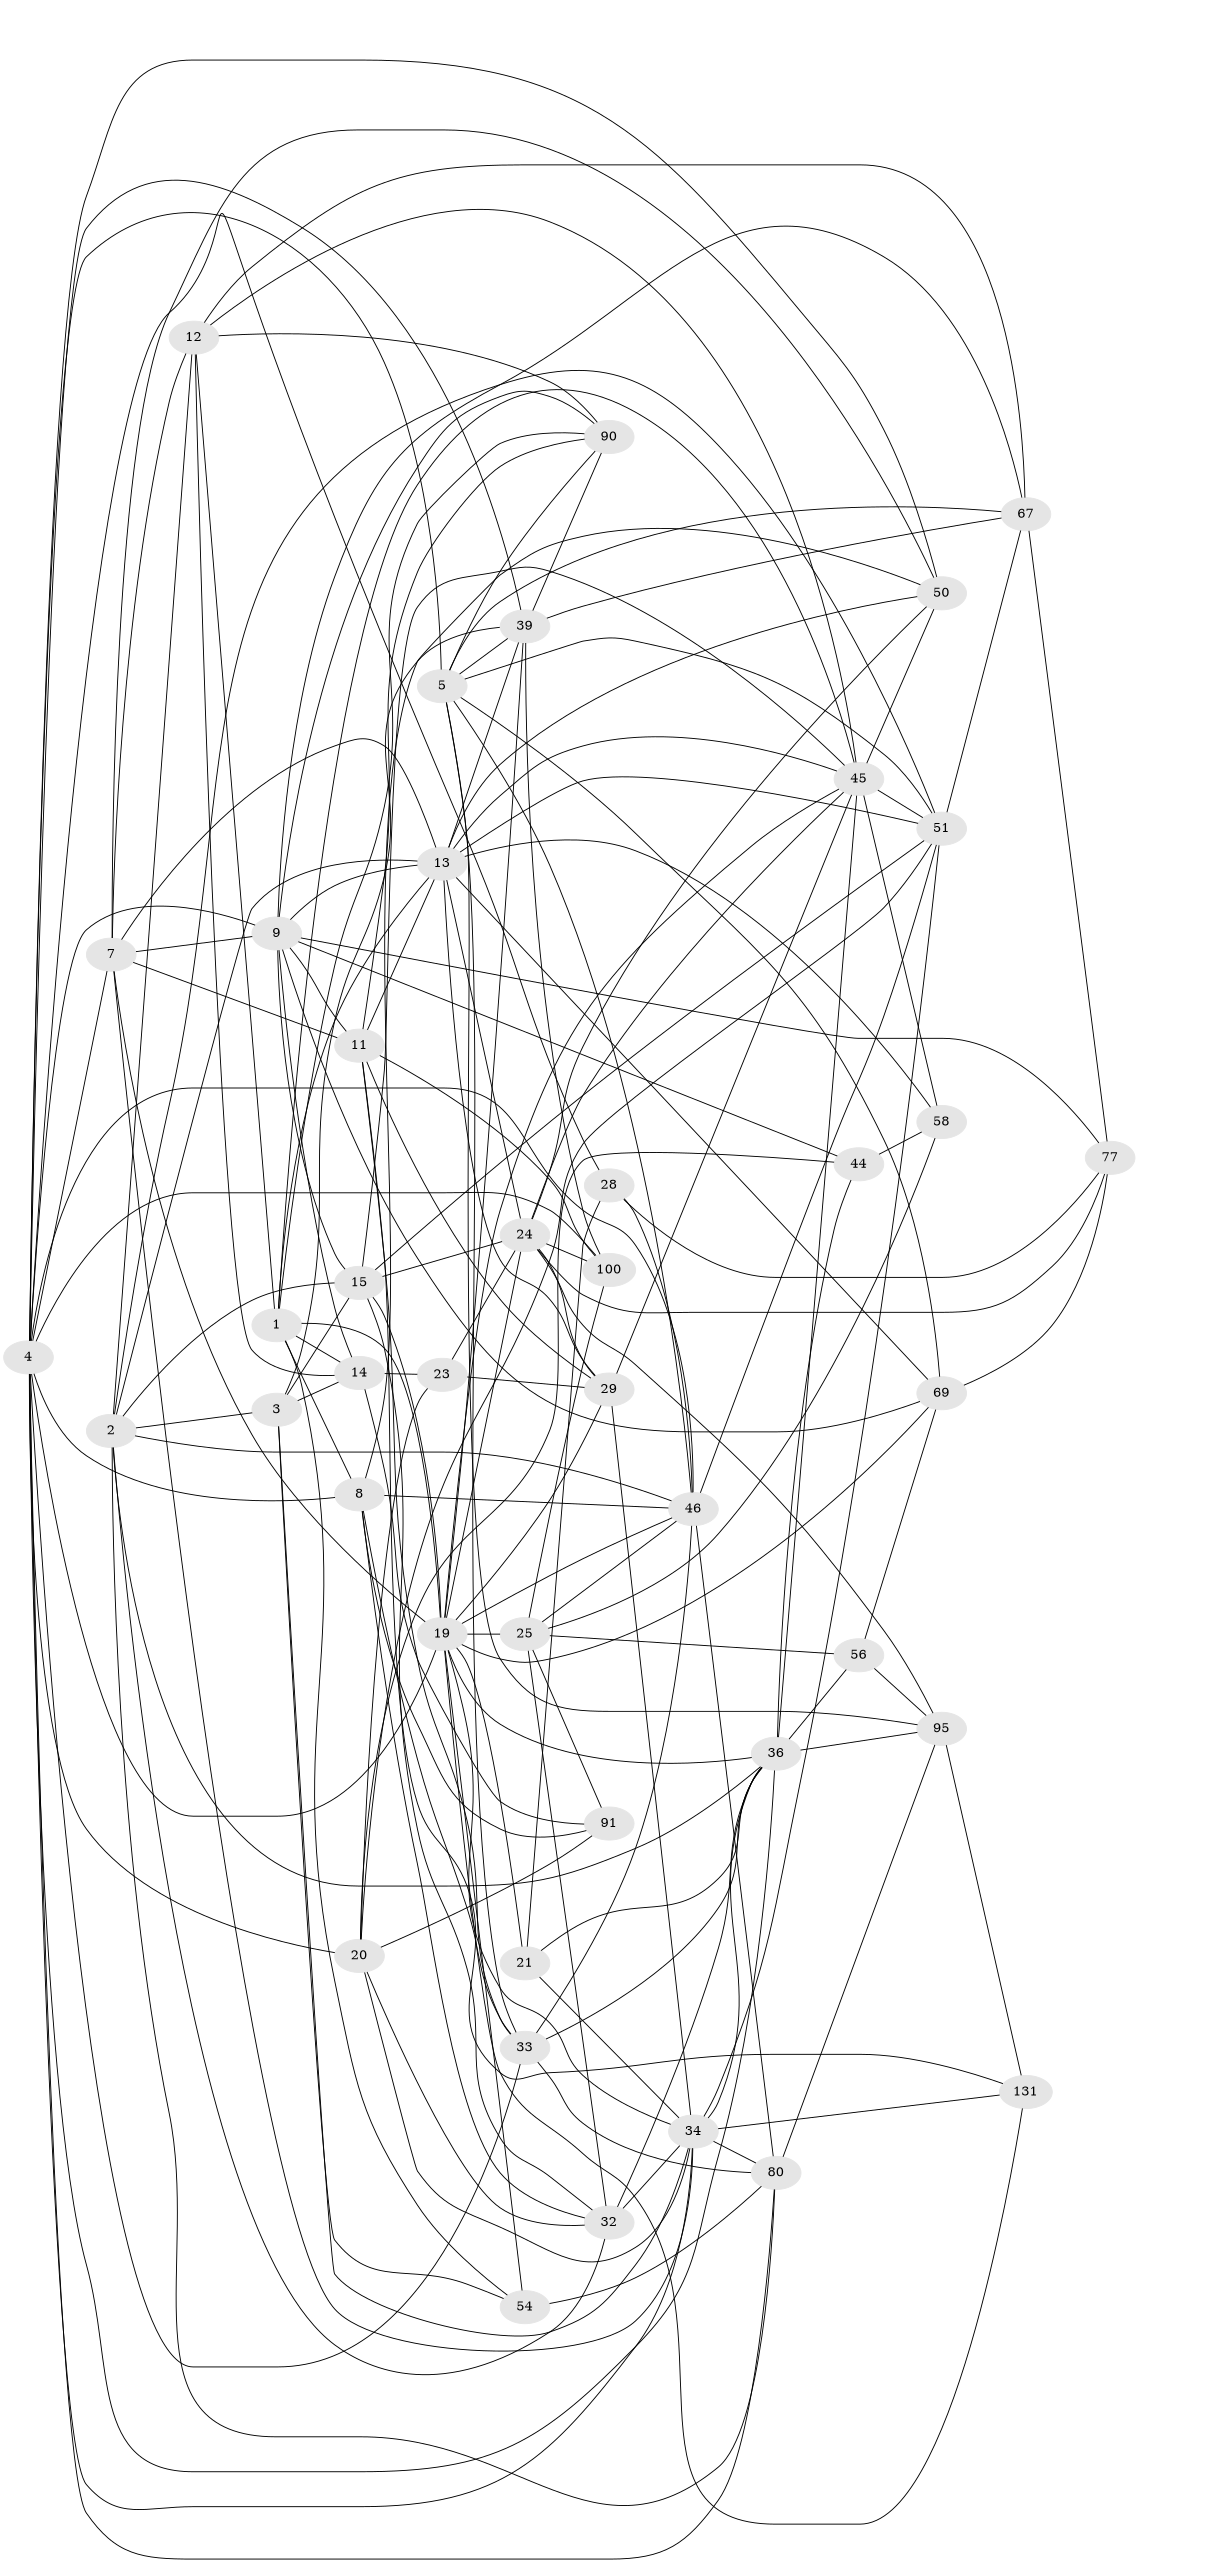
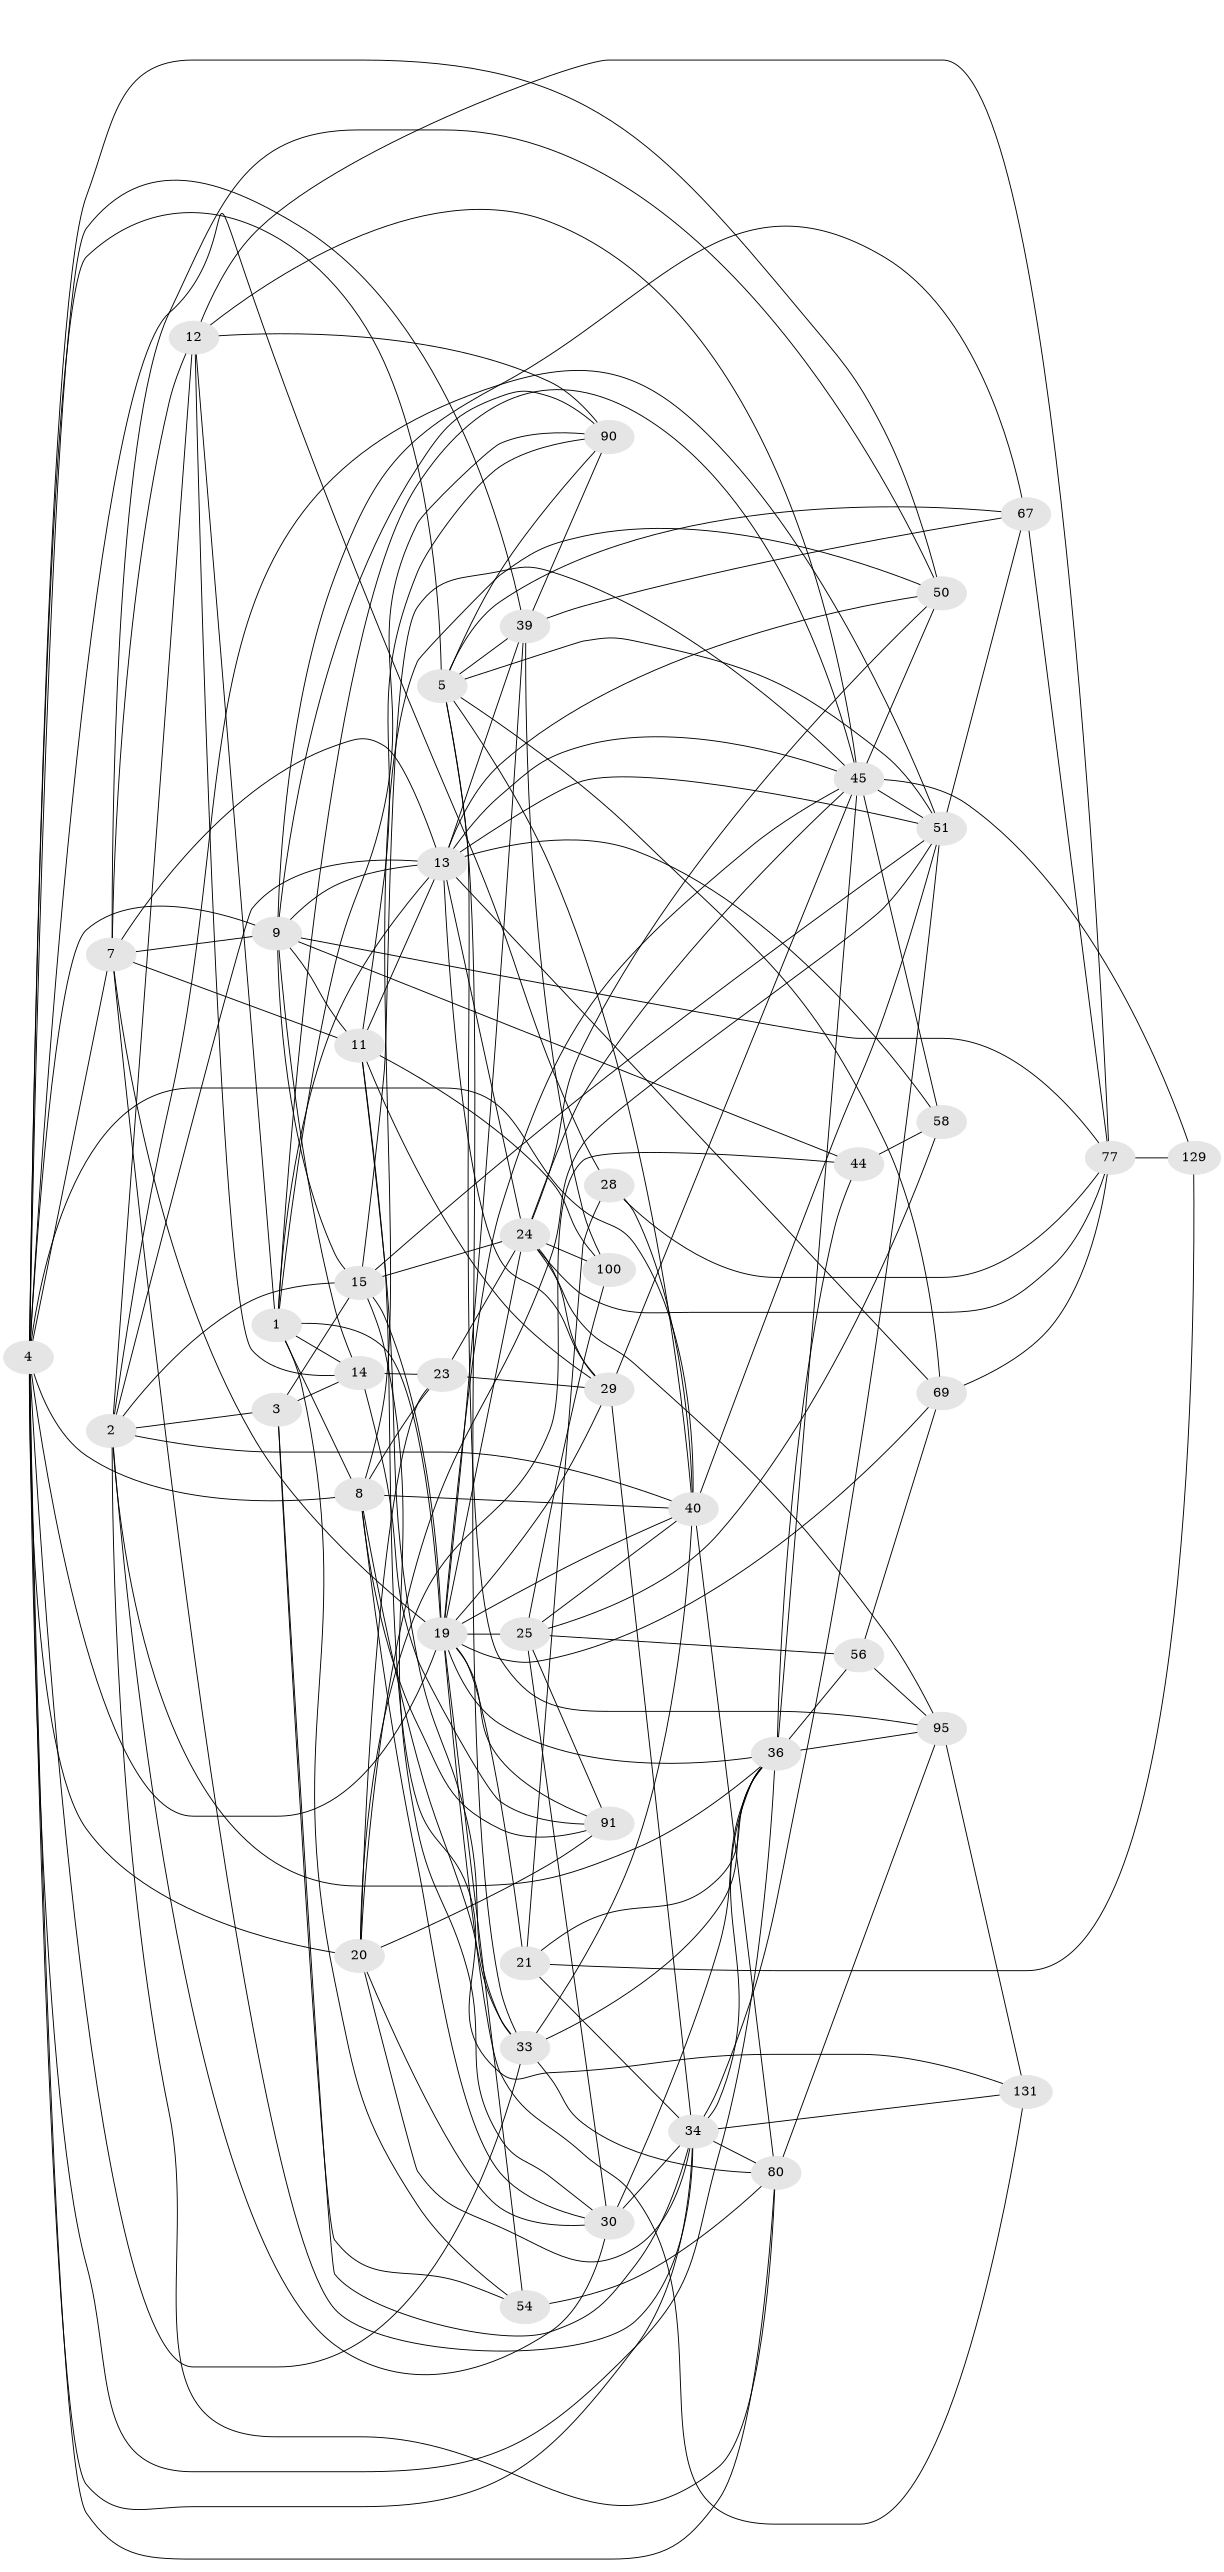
(709, 165) -> (1006, 176)
(347, 978) -> none
none -> (1194, 1158)
(275, 1193) -> none
(489, 1354) -> none
none -> (404, 1424)
(693, 1509) -> (693, 1509)
(492, 1972) -> (499, 1757)
(609, 2223) -> (609, 2223)
